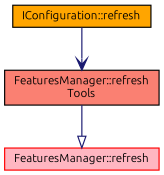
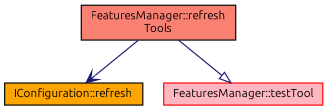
(82, 43) -> (117, 58)
(82, 159) -> (243, 94)
